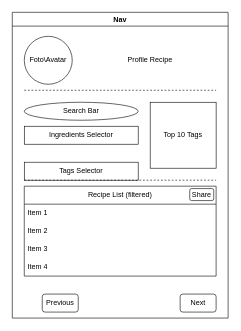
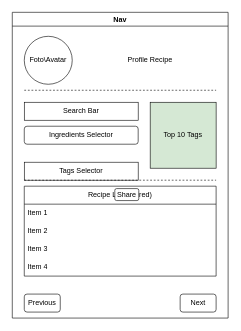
(81, 111) -> (81, 111)
(81, 135) -> (81, 135)
(183, 135) -> (183, 135)
(202, 195) -> (127, 195)
(60, 303) -> (42, 303)
